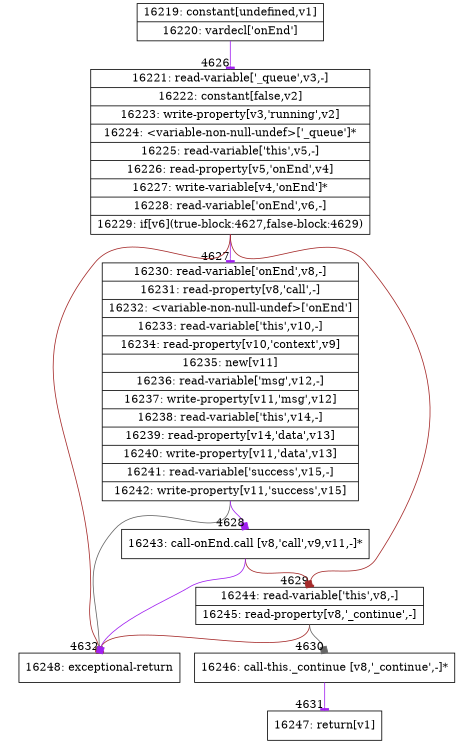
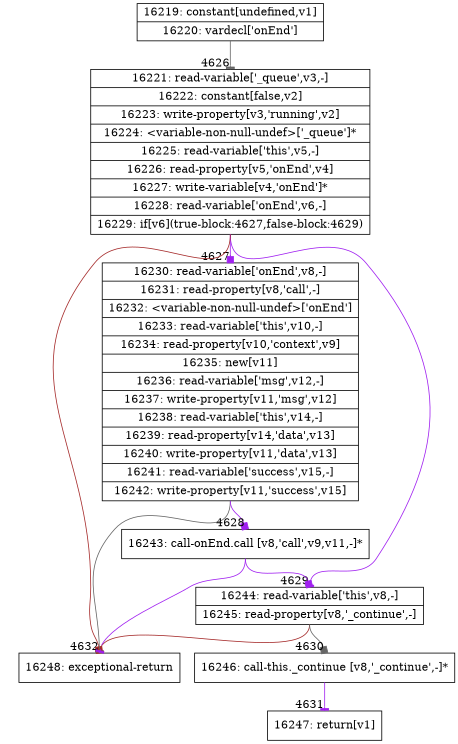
(230, 53) -> (230, 53)
(230, 247) -> (230, 247)
(425, 369) -> (425, 369)
(118, 527) -> (118, 527)
(273, 573) -> (273, 573)
(173, 596) -> (173, 596)
